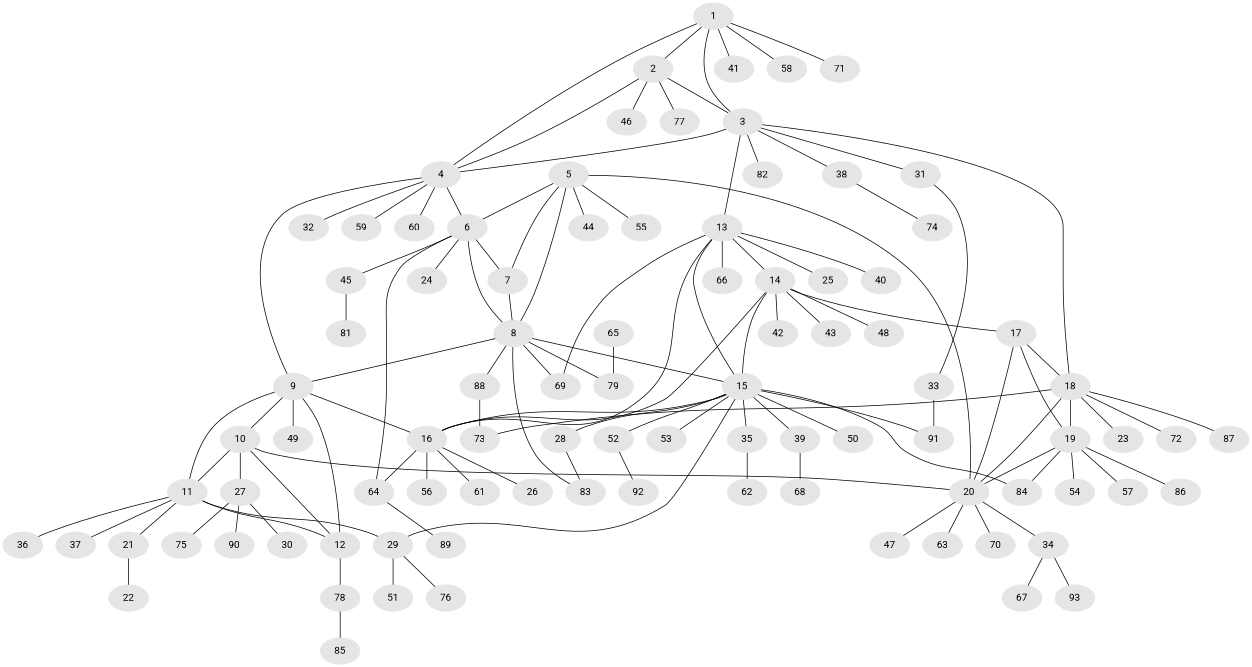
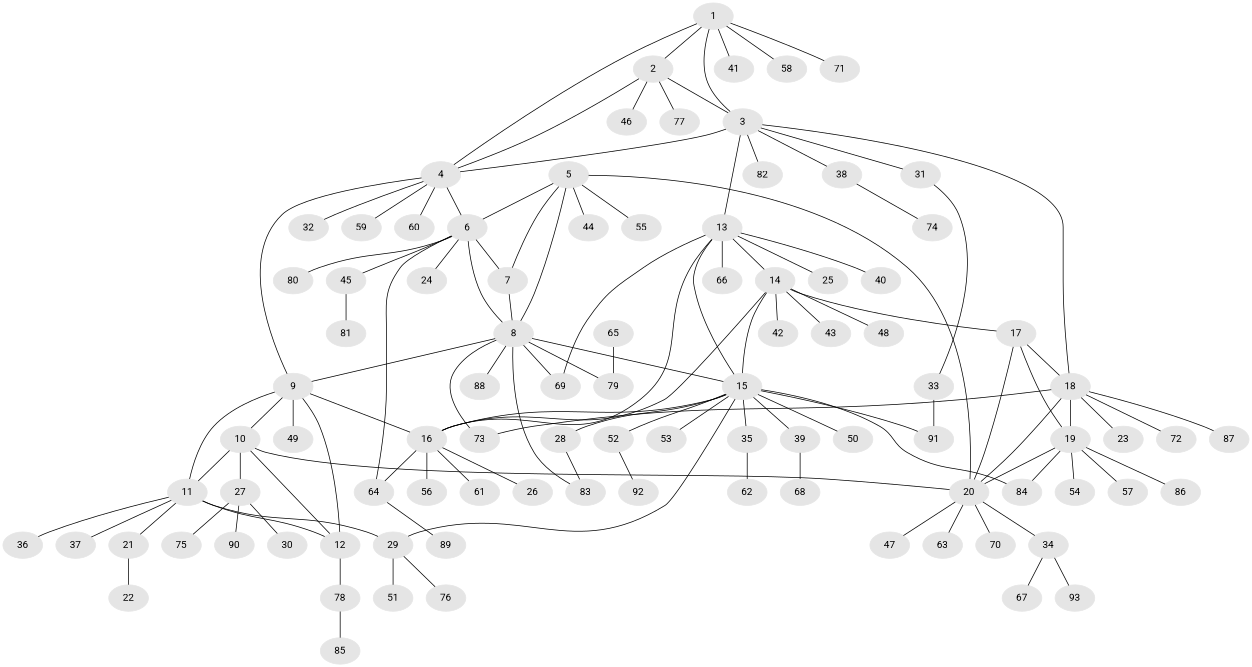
none -> (293, 281)
(480, 413) -> (452, 376)
